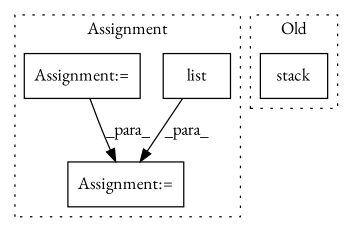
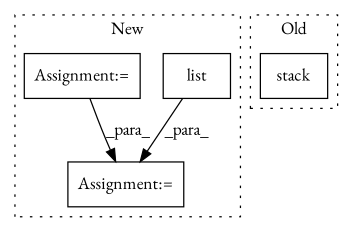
(128, 29) -> (128, 29)
